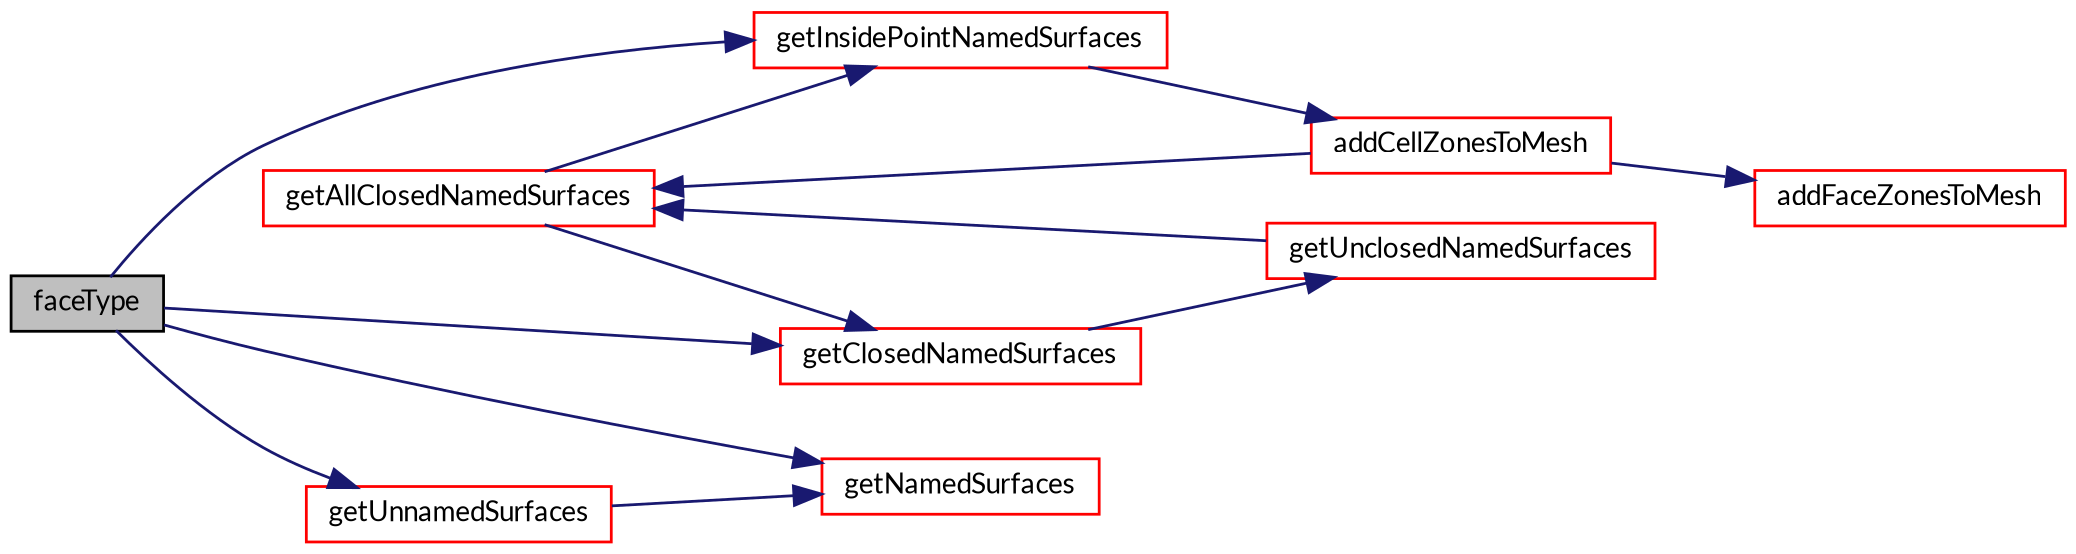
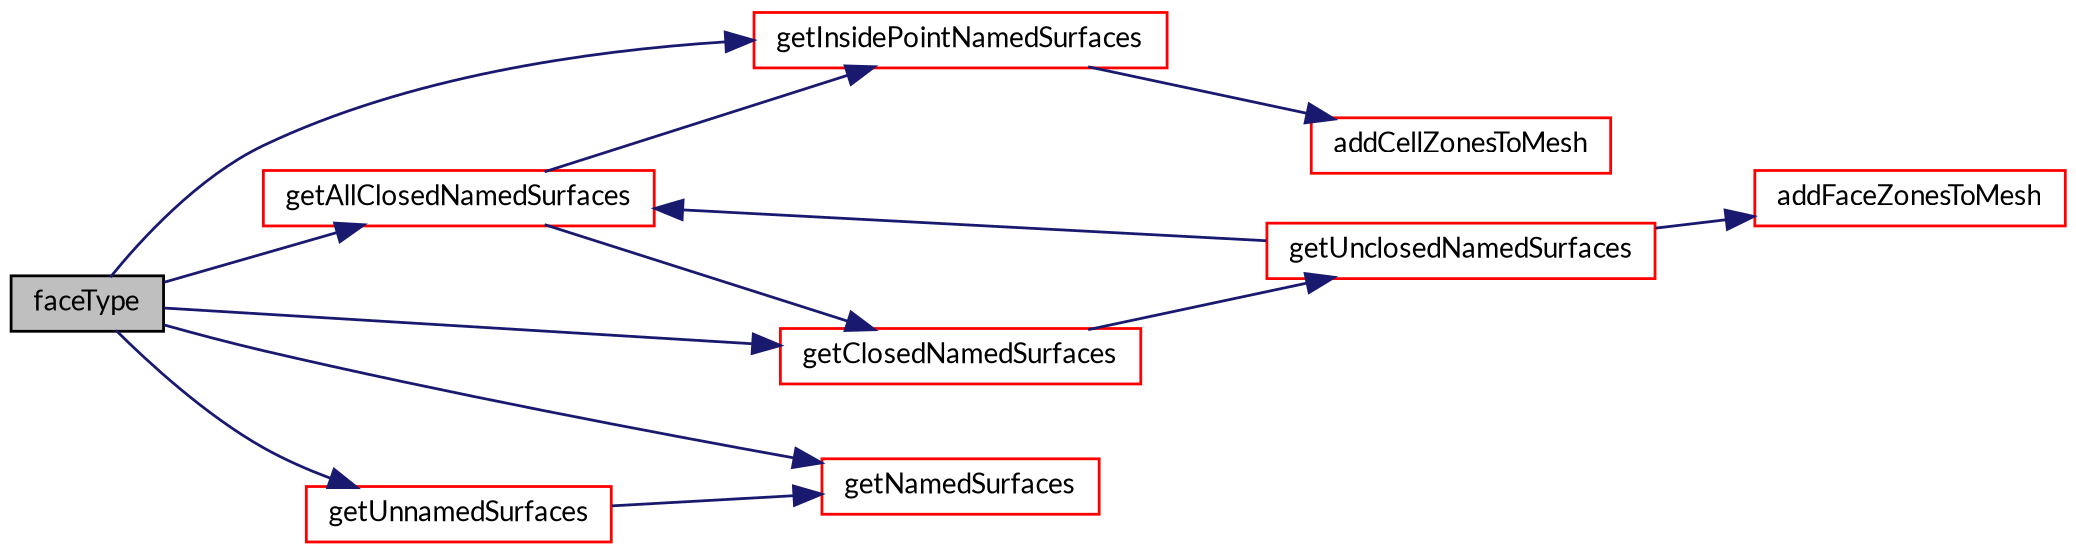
(997, 170) -> (250, 257)
(1668, 170) -> (1691, 224)
